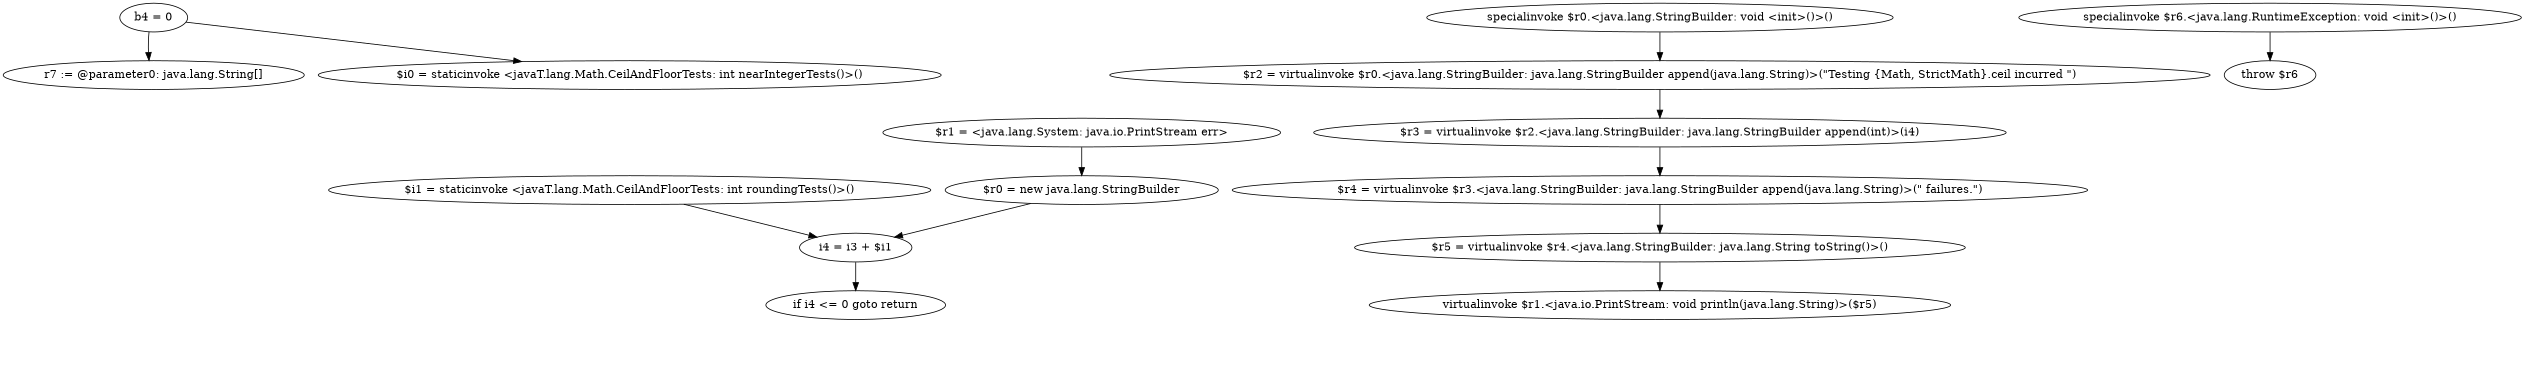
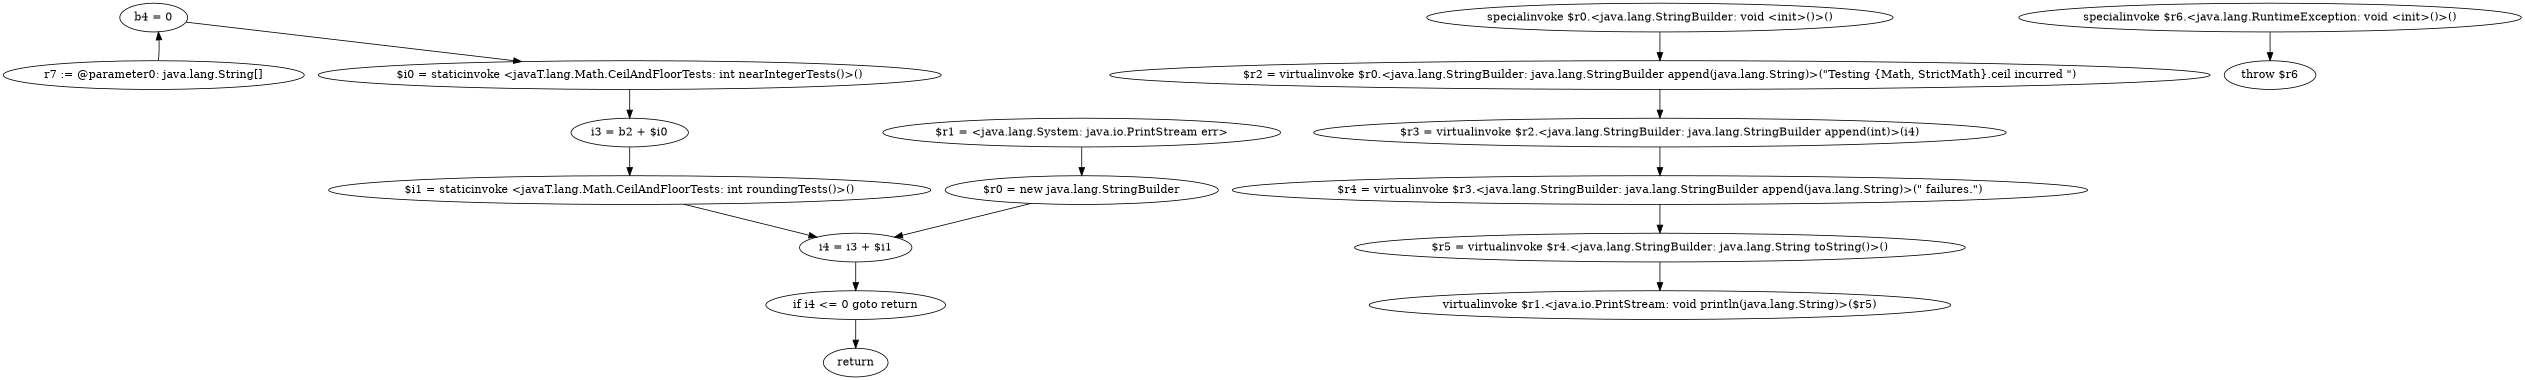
(148, 42) -> (159, 50)
none -> (630, 133)
none -> (856, 363)
